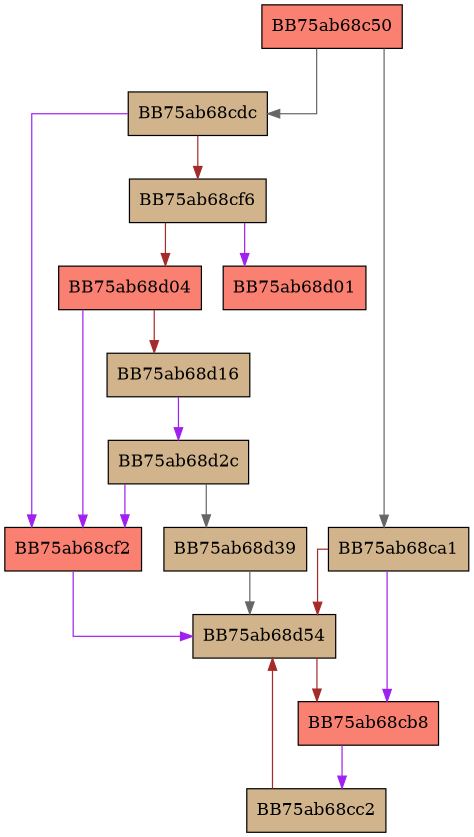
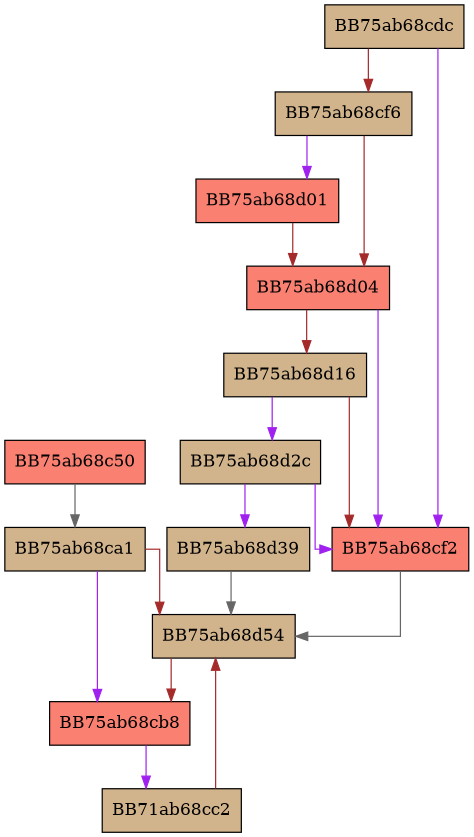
(317, 100) -> none
none -> (293, 238)
none -> (349, 456)
(206, 499) -> (245, 499)
(94, 636) -> (387, 636)
(316, 811) -> (172, 811)
